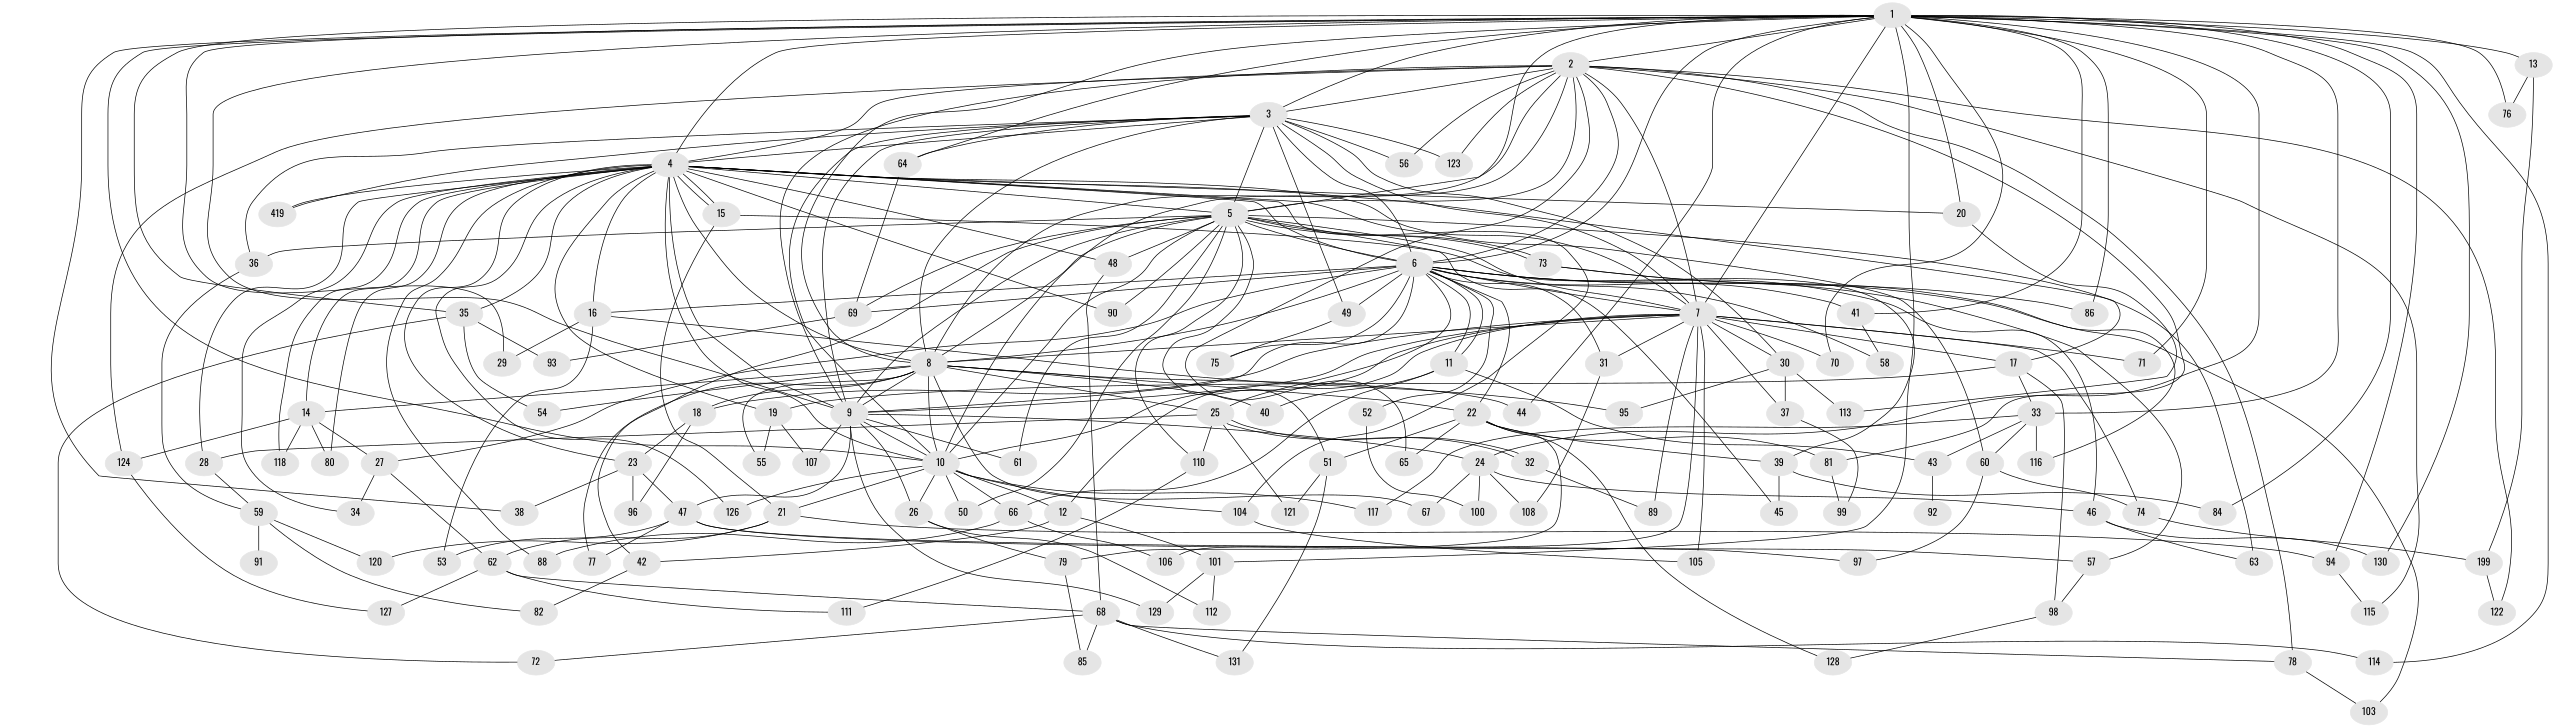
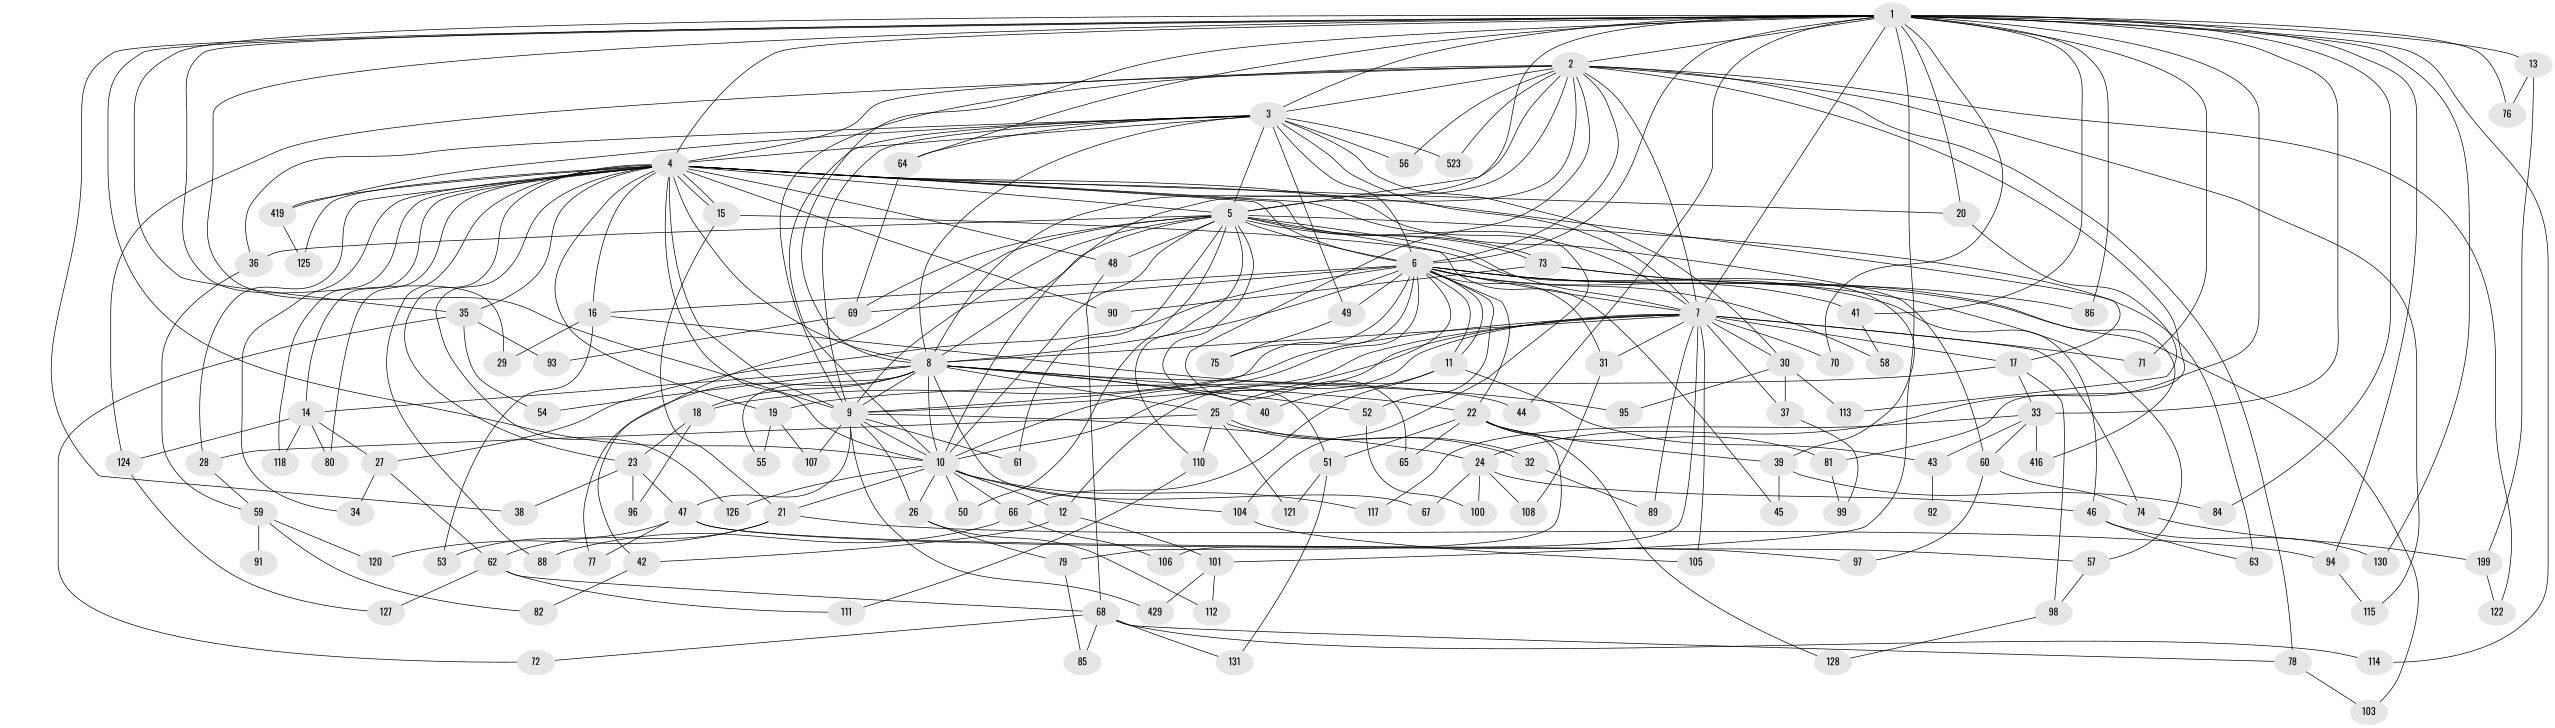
(1454, 165) -> (1454, 165)
none -> (304, 264)
(1173, 266) -> (1328, 289)
none -> (1261, 377)
none -> (1149, 385)
(2036, 463) -> (2036, 463)
(1155, 613) -> (1155, 613)
